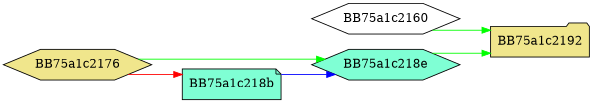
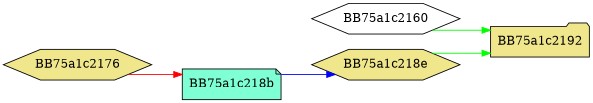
(227, 59) -> none
(386, 65) -> (386, 65)
